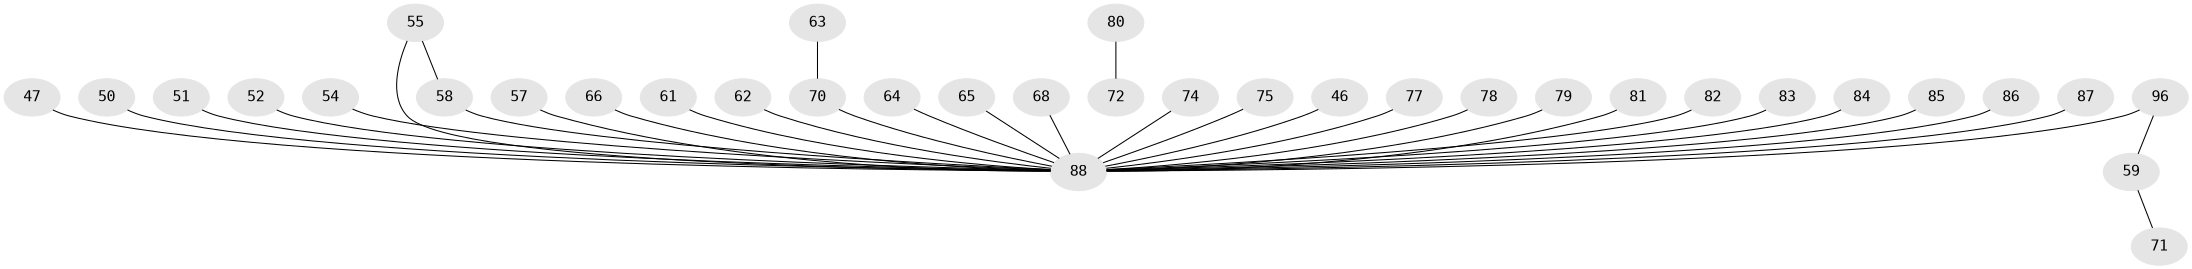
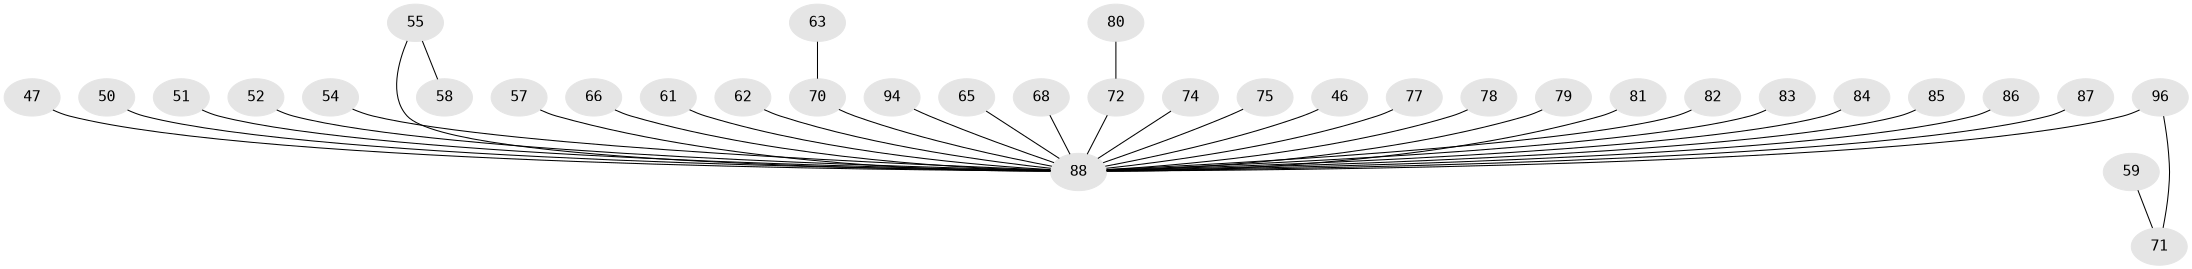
(892, 97) -> (892, 97)
(2146, 135) -> (2170, 172)
(610, 137) -> (1097, 135)
